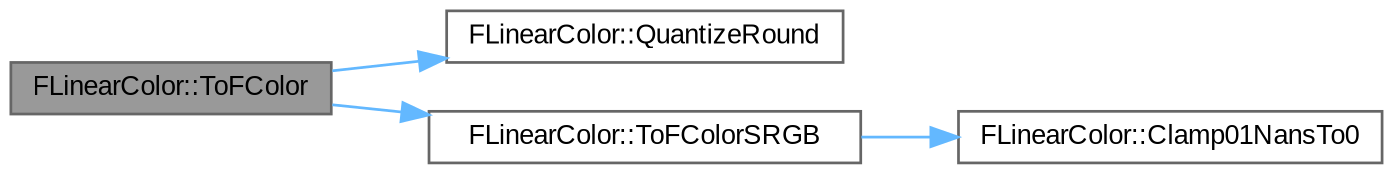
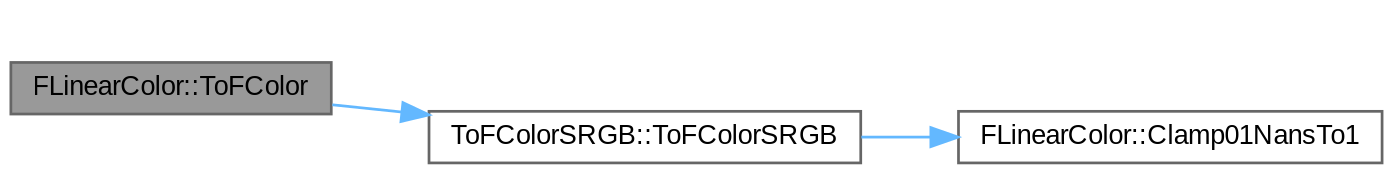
(645, 37) -> none
(645, 137) -> (645, 137)
(1170, 137) -> (1170, 137)
